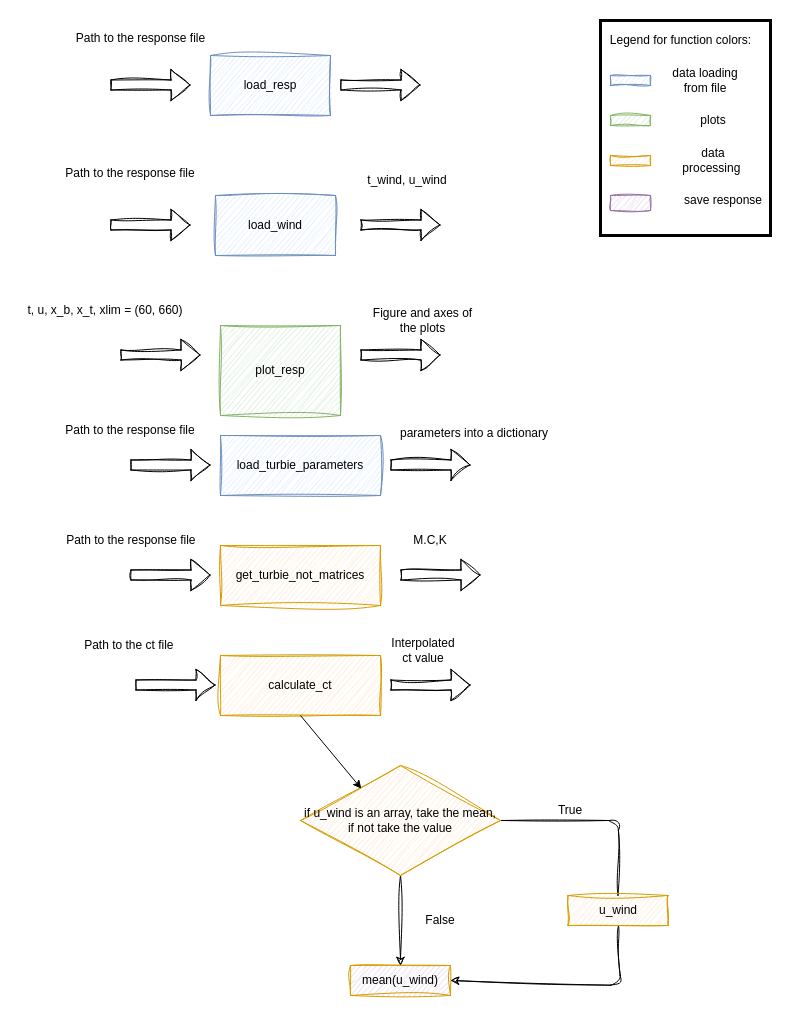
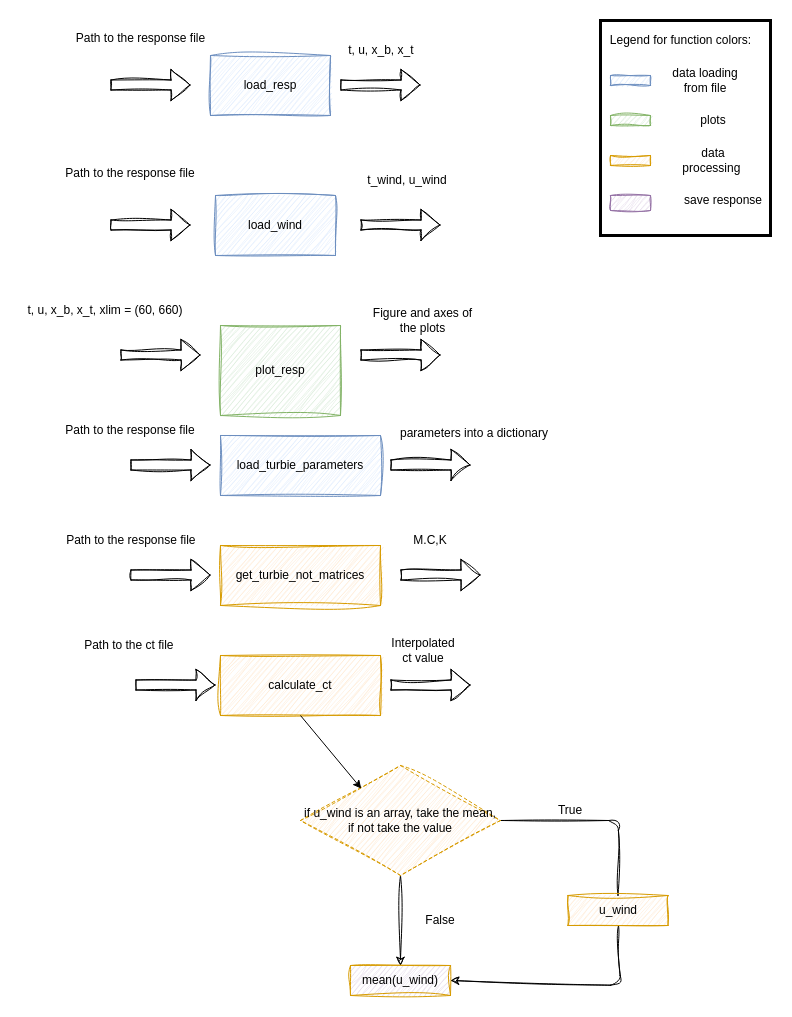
none -> (383, 51)
(401, 821) -> (401, 821)
